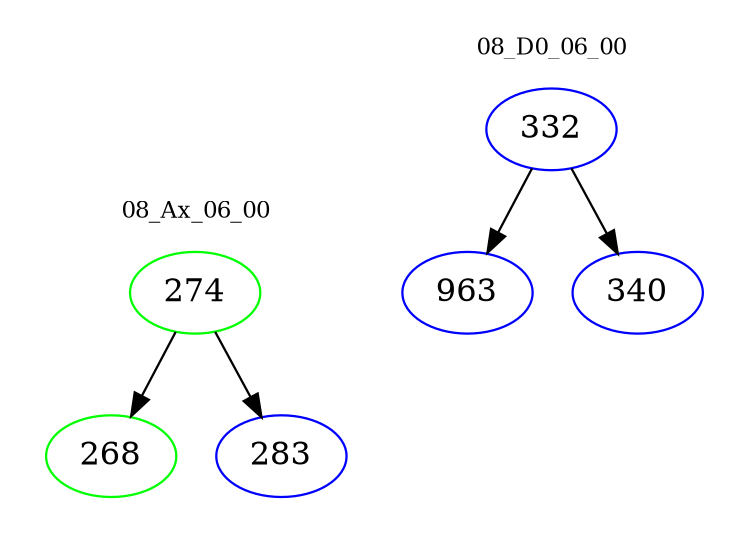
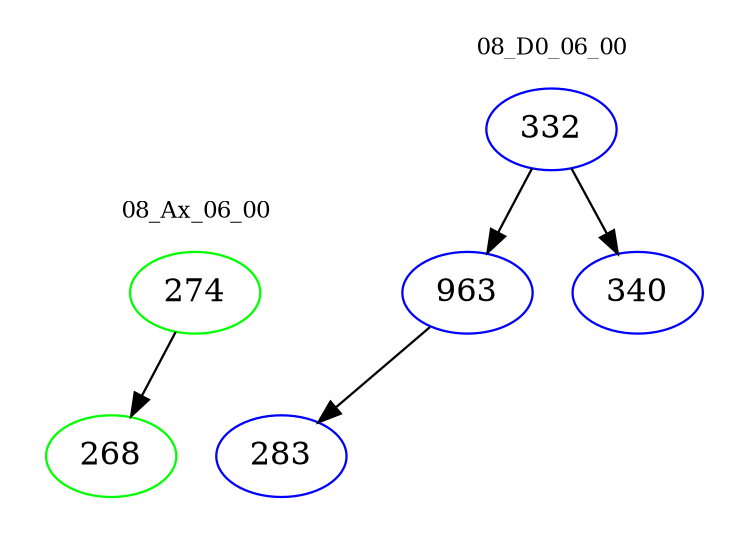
(233, 364) -> (383, 367)
